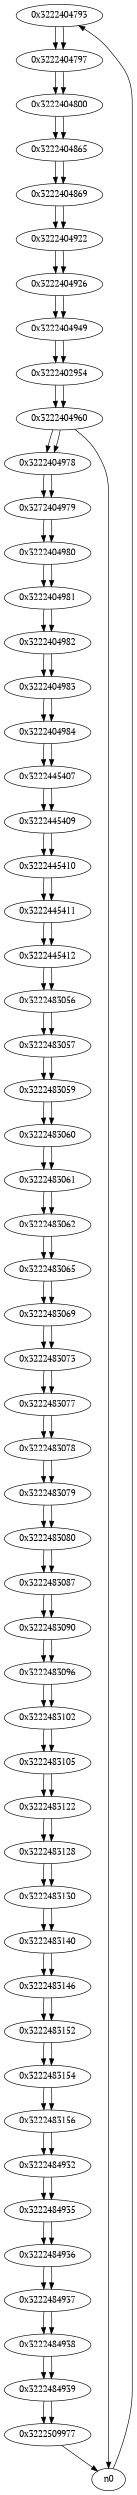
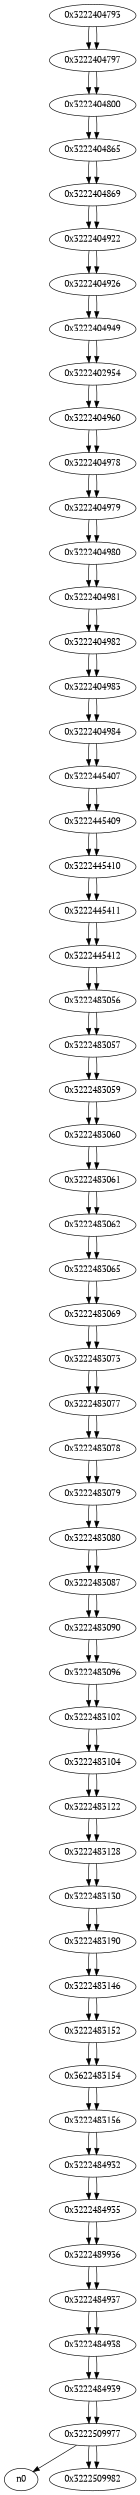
(48, 508) -> (93, 508)
(132, 1241) -> none
(109, 1440) -> none
(48, 1763) -> (93, 1763)
(48, 1942) -> (93, 1942)
(48, 2076) -> (93, 2076)
(48, 2256) -> (93, 2256)
none -> (93, 2480)
